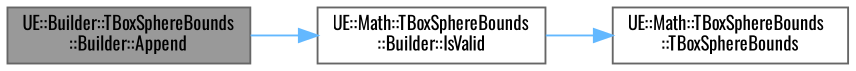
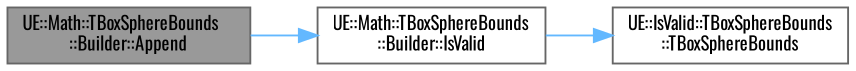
(129, 35) -> (129, 35)
(730, 35) -> (730, 35)
